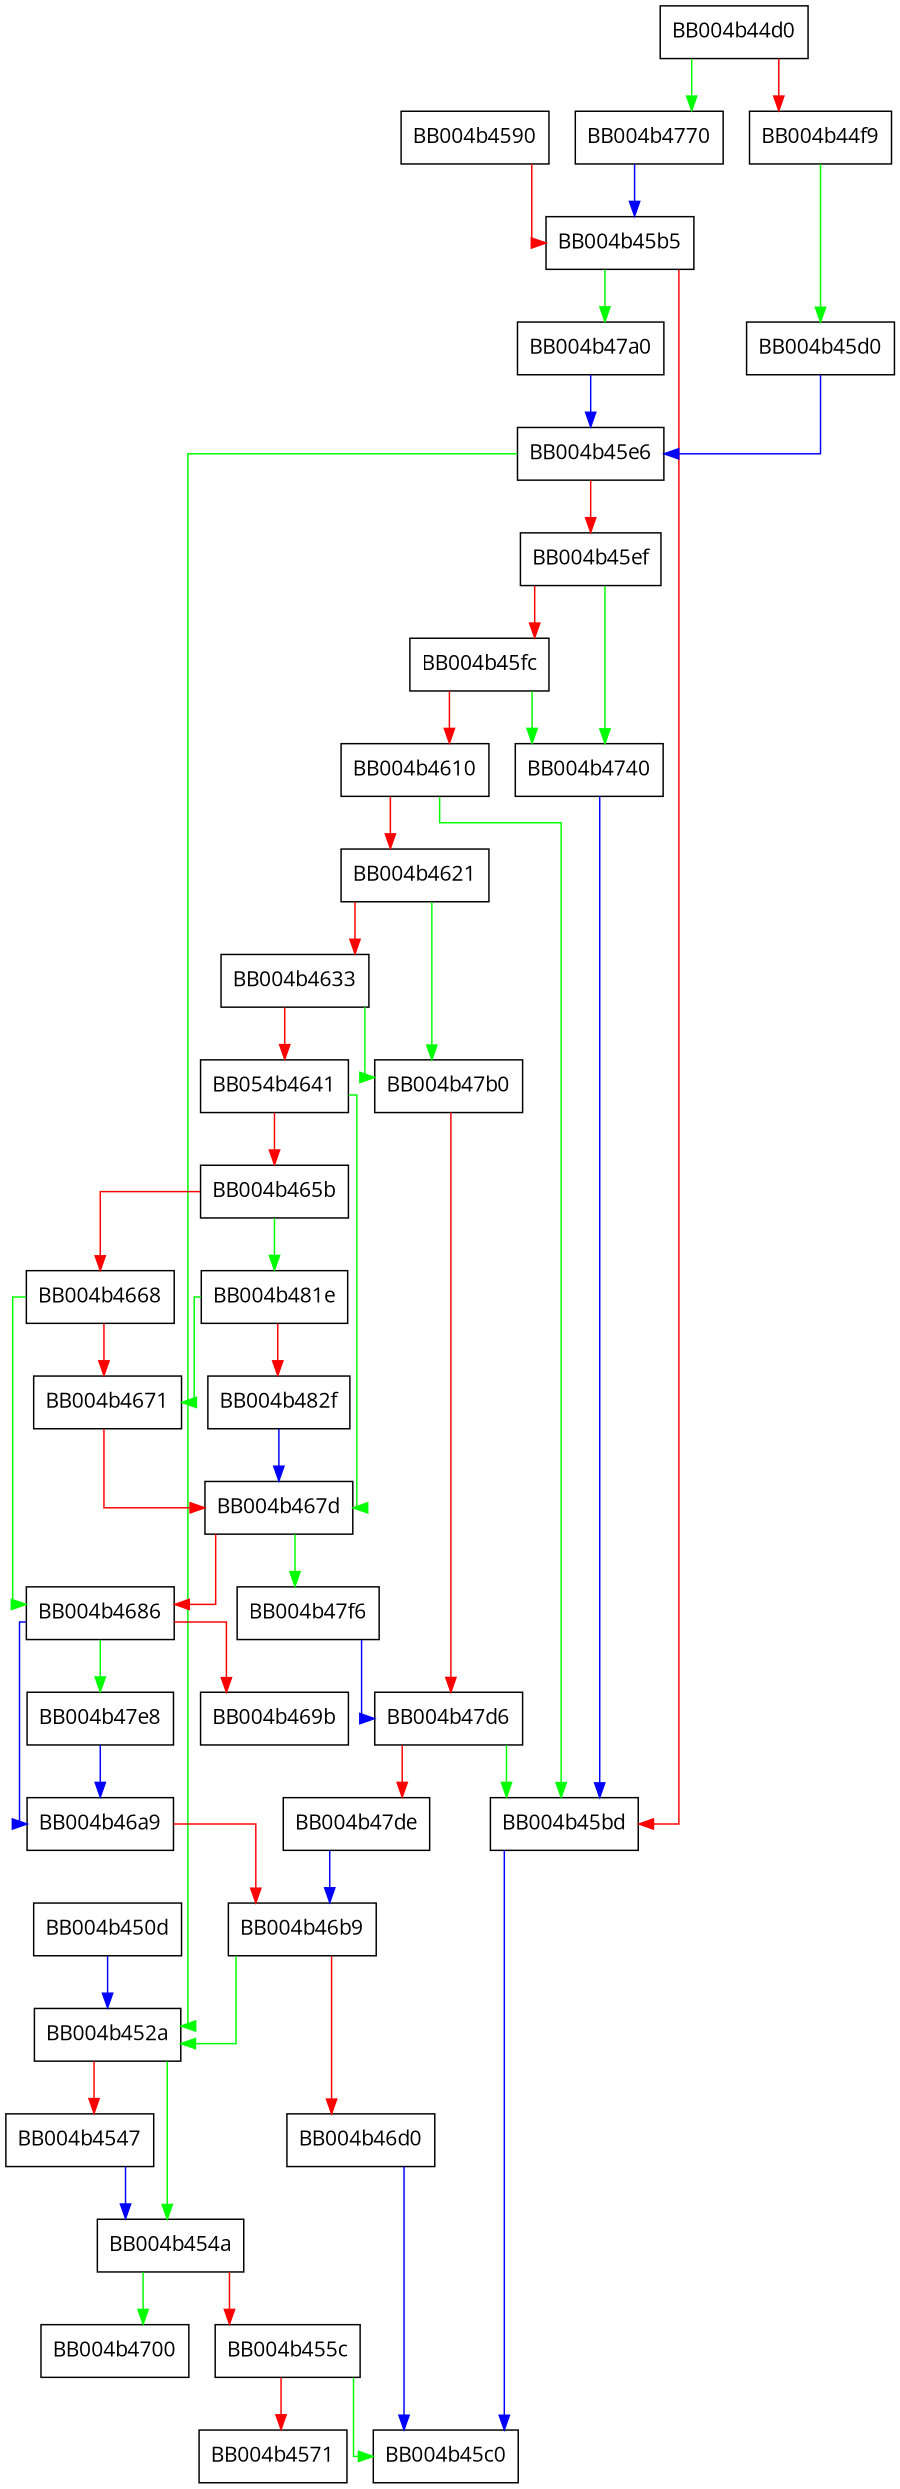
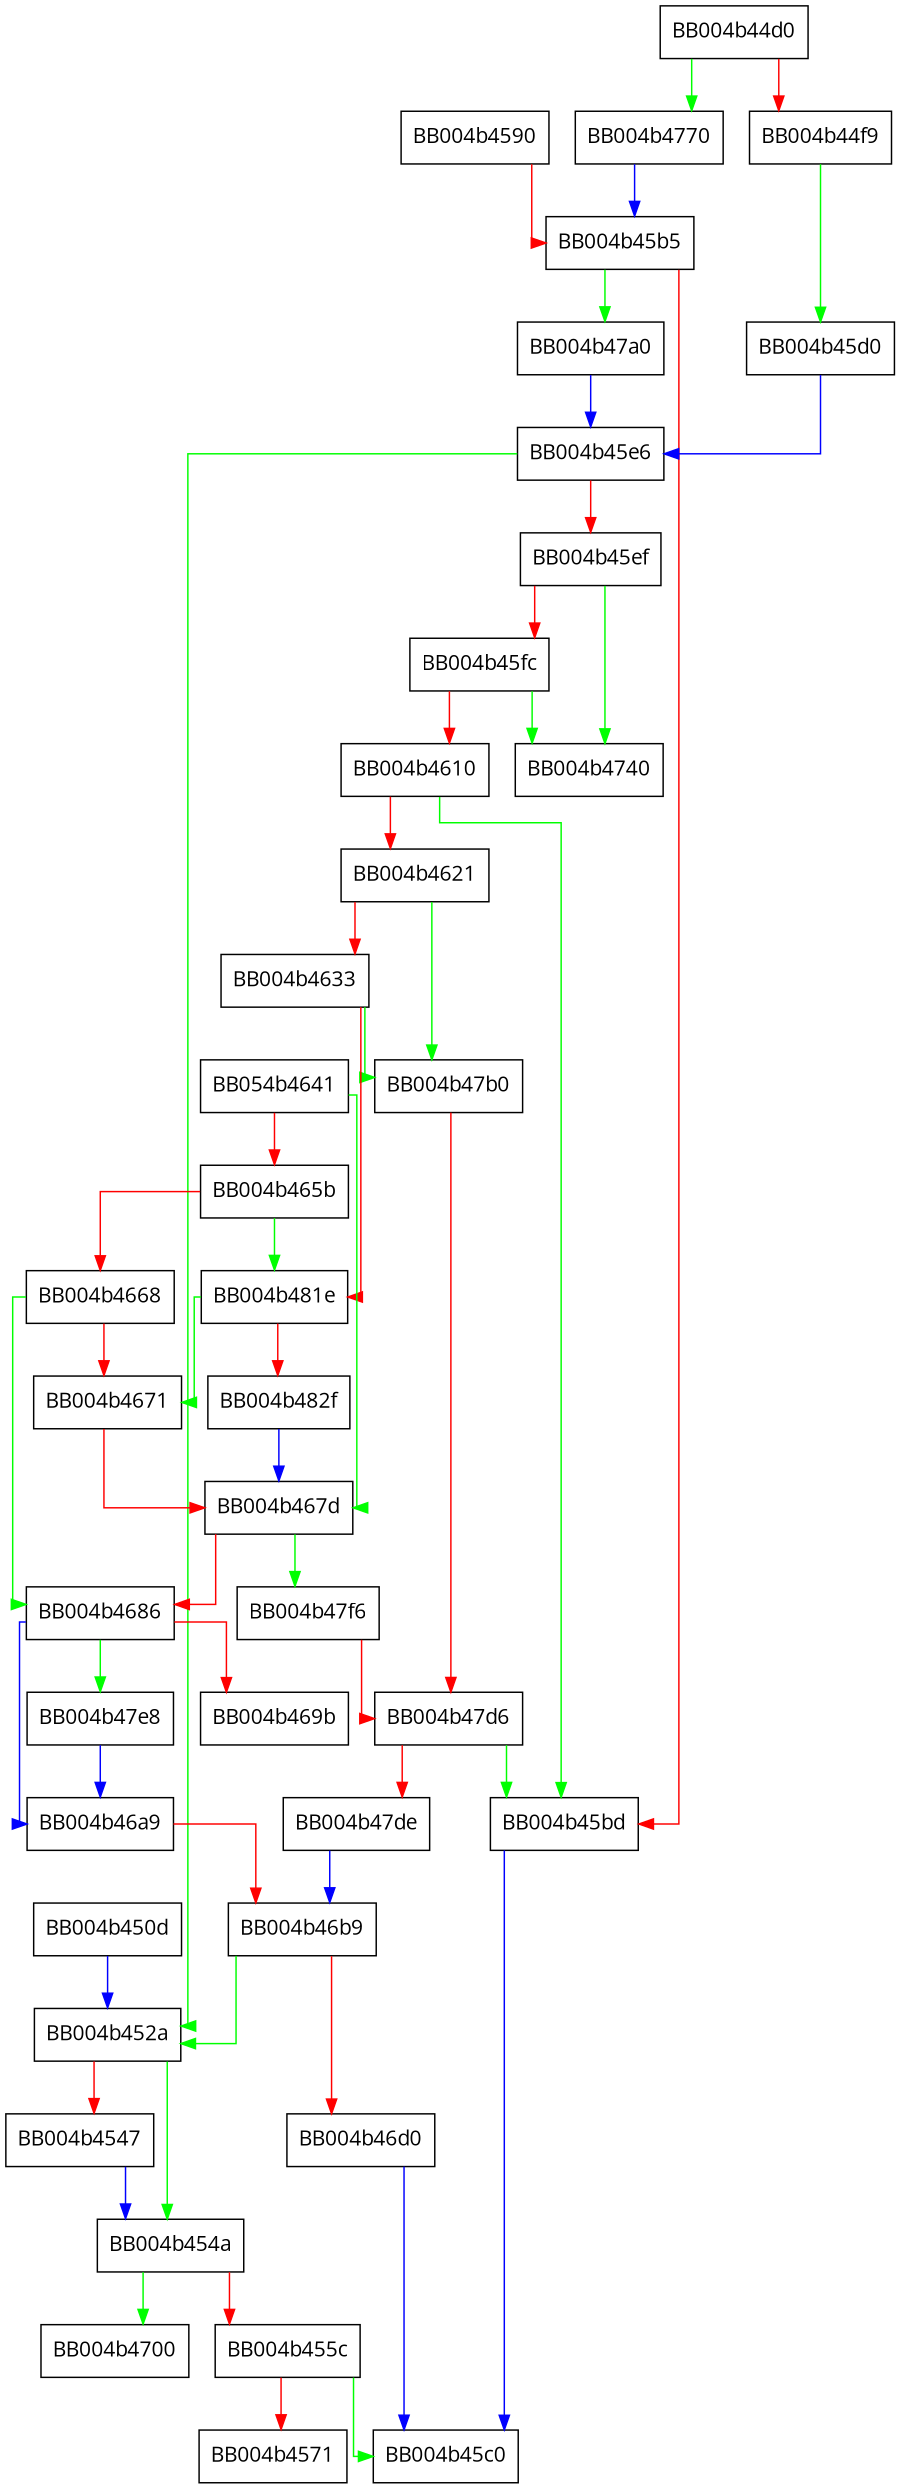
(285, 1026) -> (361, 1153)
(600, 1290) -> none
(362, 1680) -> (362, 1680)
